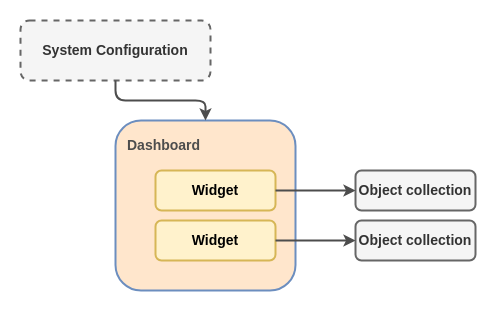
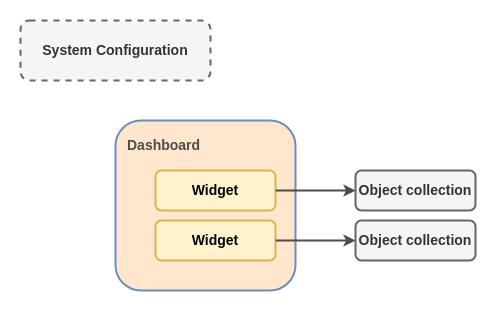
(158, 101) -> none
